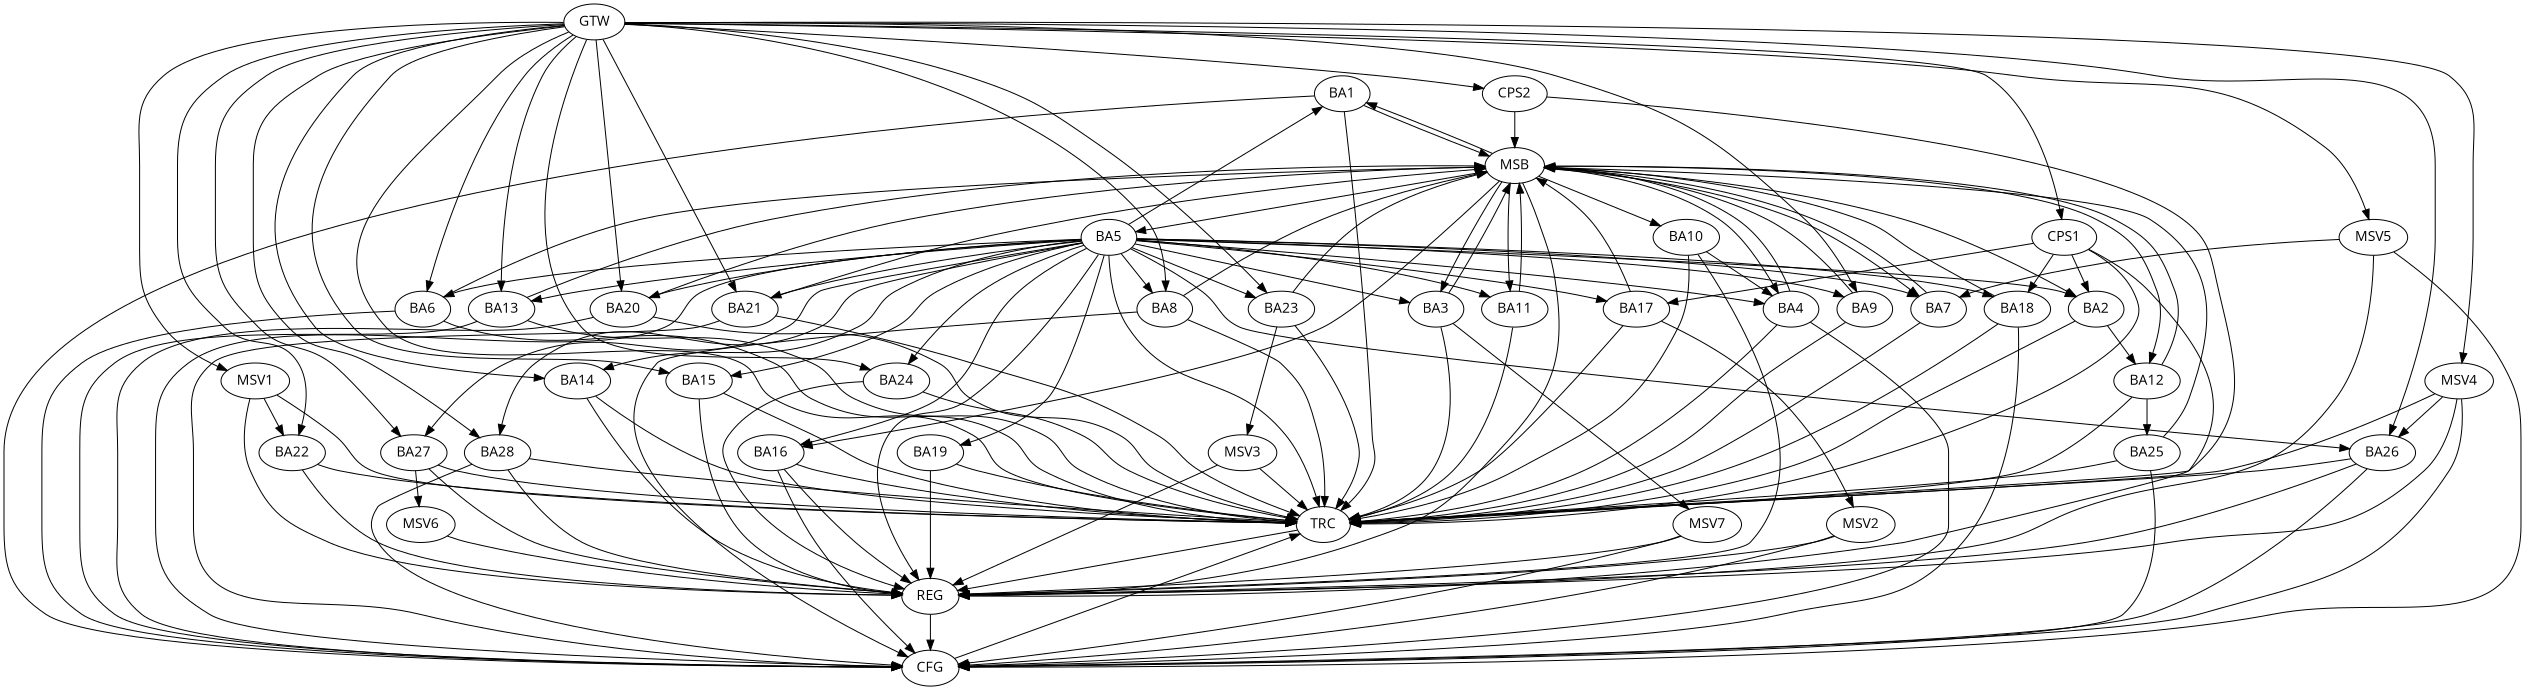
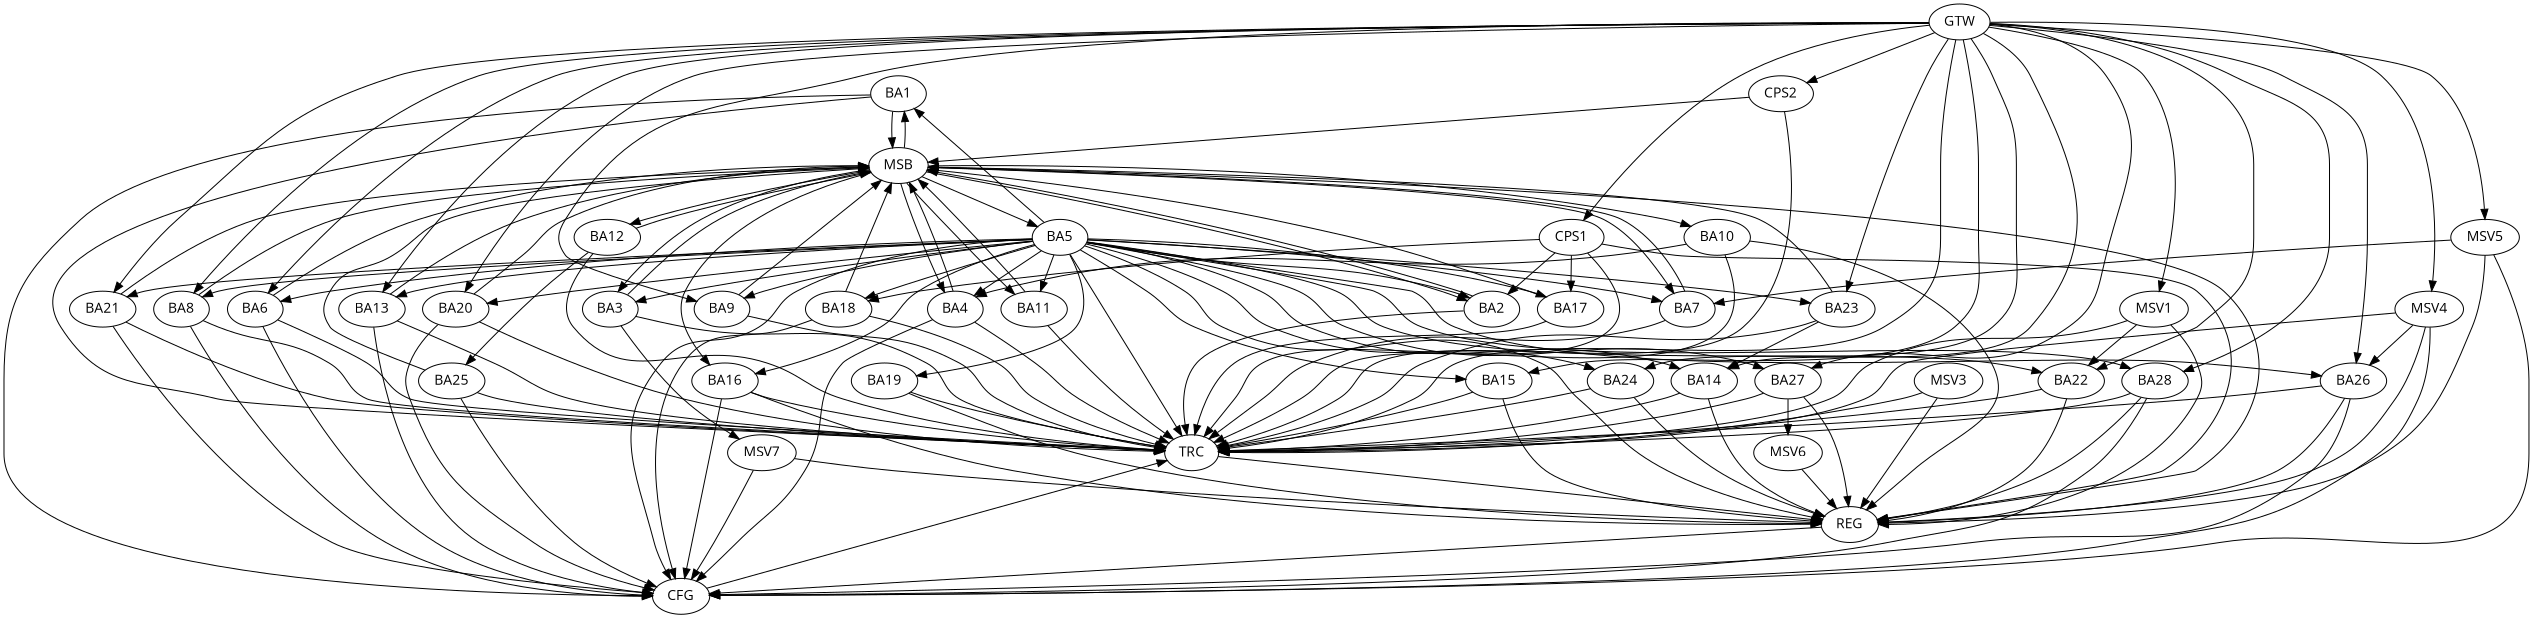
none -> (1383, 327)
(2116, 337) -> (1207, 225)
(1263, 376) -> (1778, 343)
(1861, 525) -> none
